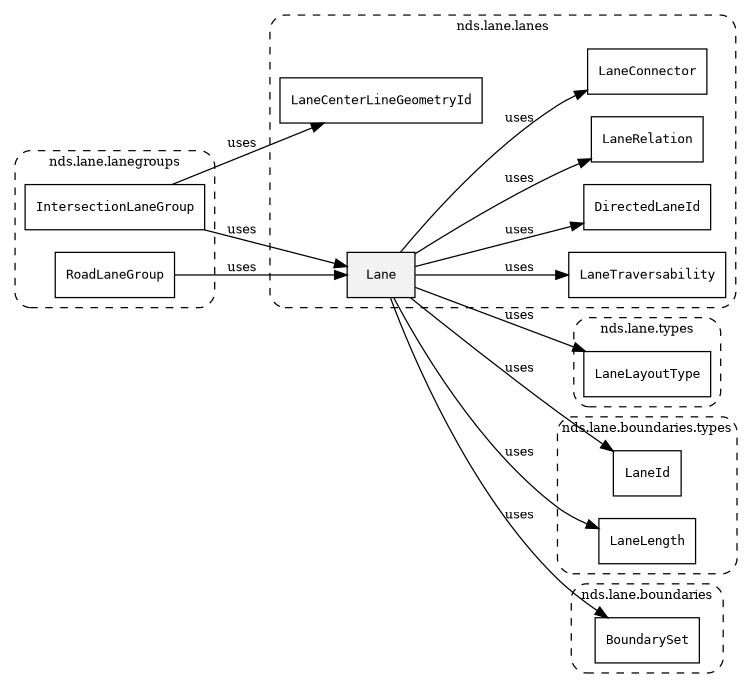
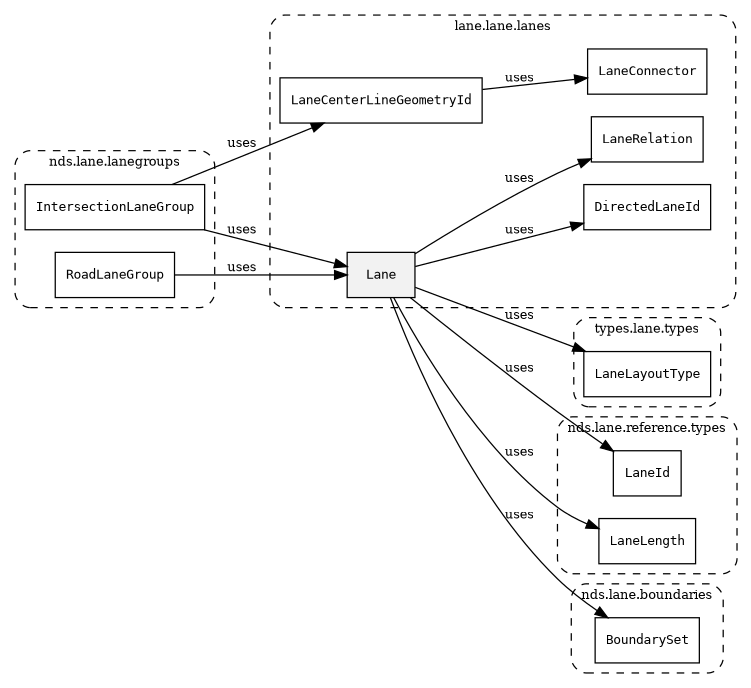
(503, 27) -> (503, 27)
(481, 166) -> (528, 84)
(647, 275) -> none
(647, 330) -> (647, 330)
(647, 429) -> (647, 429)
